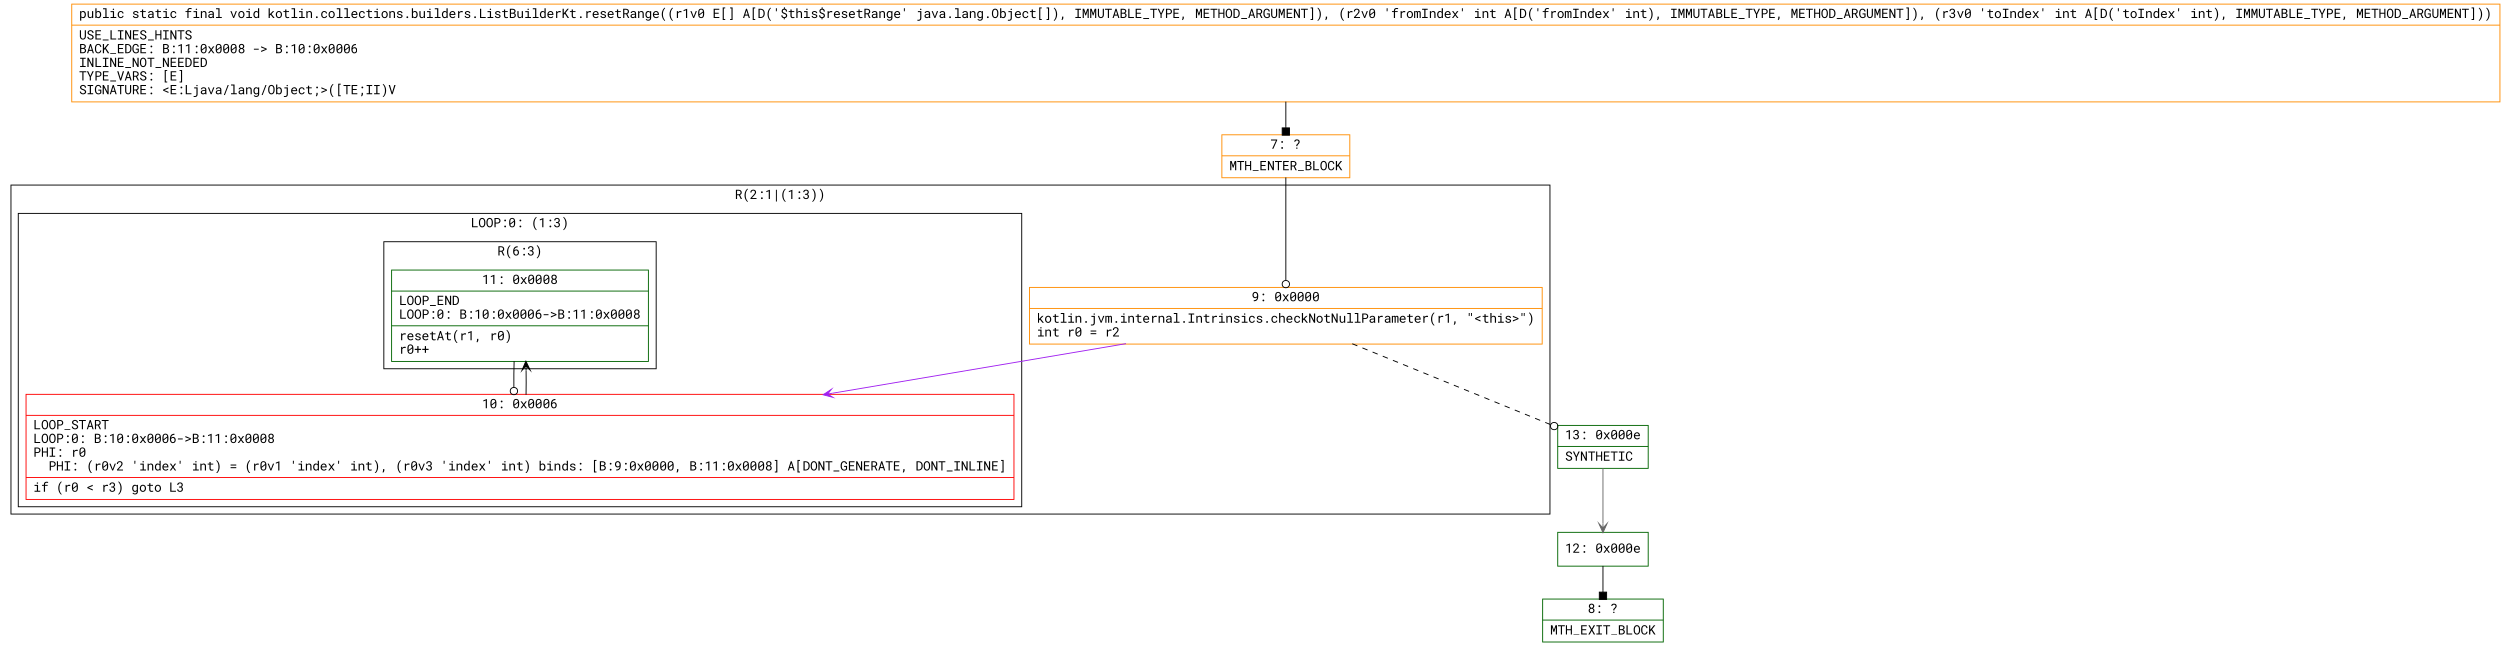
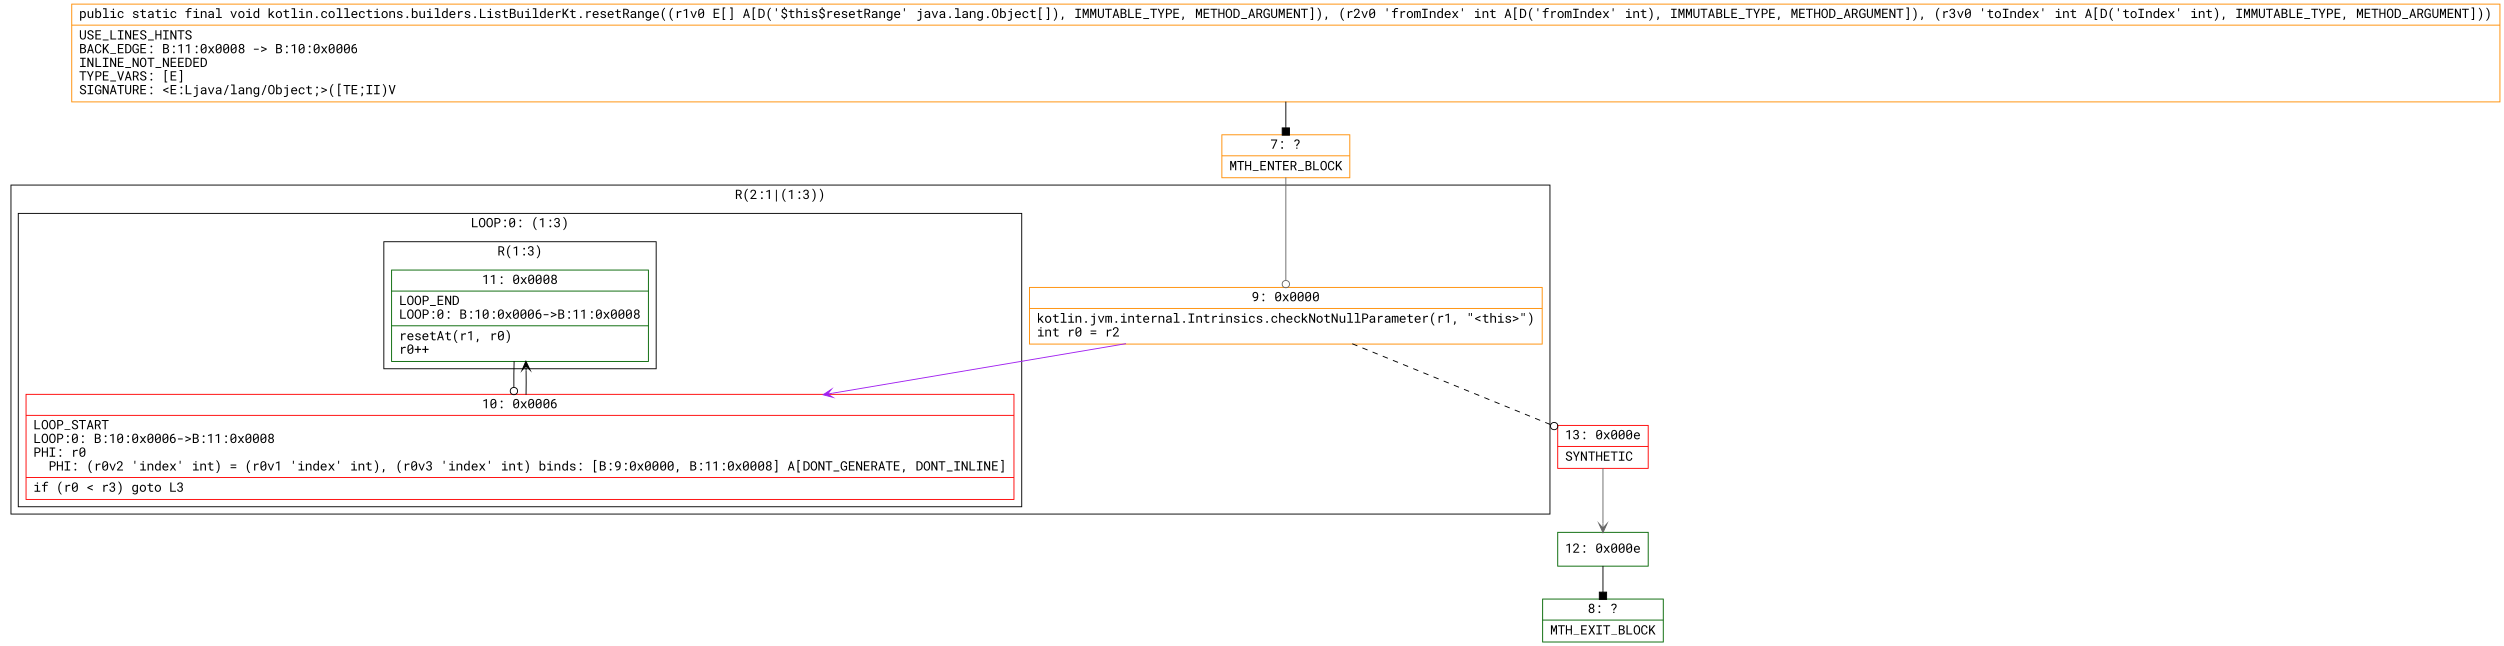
(1286, 229) -> (1286, 229)
(520, 252) -> (520, 252)
(1603, 447) -> (1603, 447)
